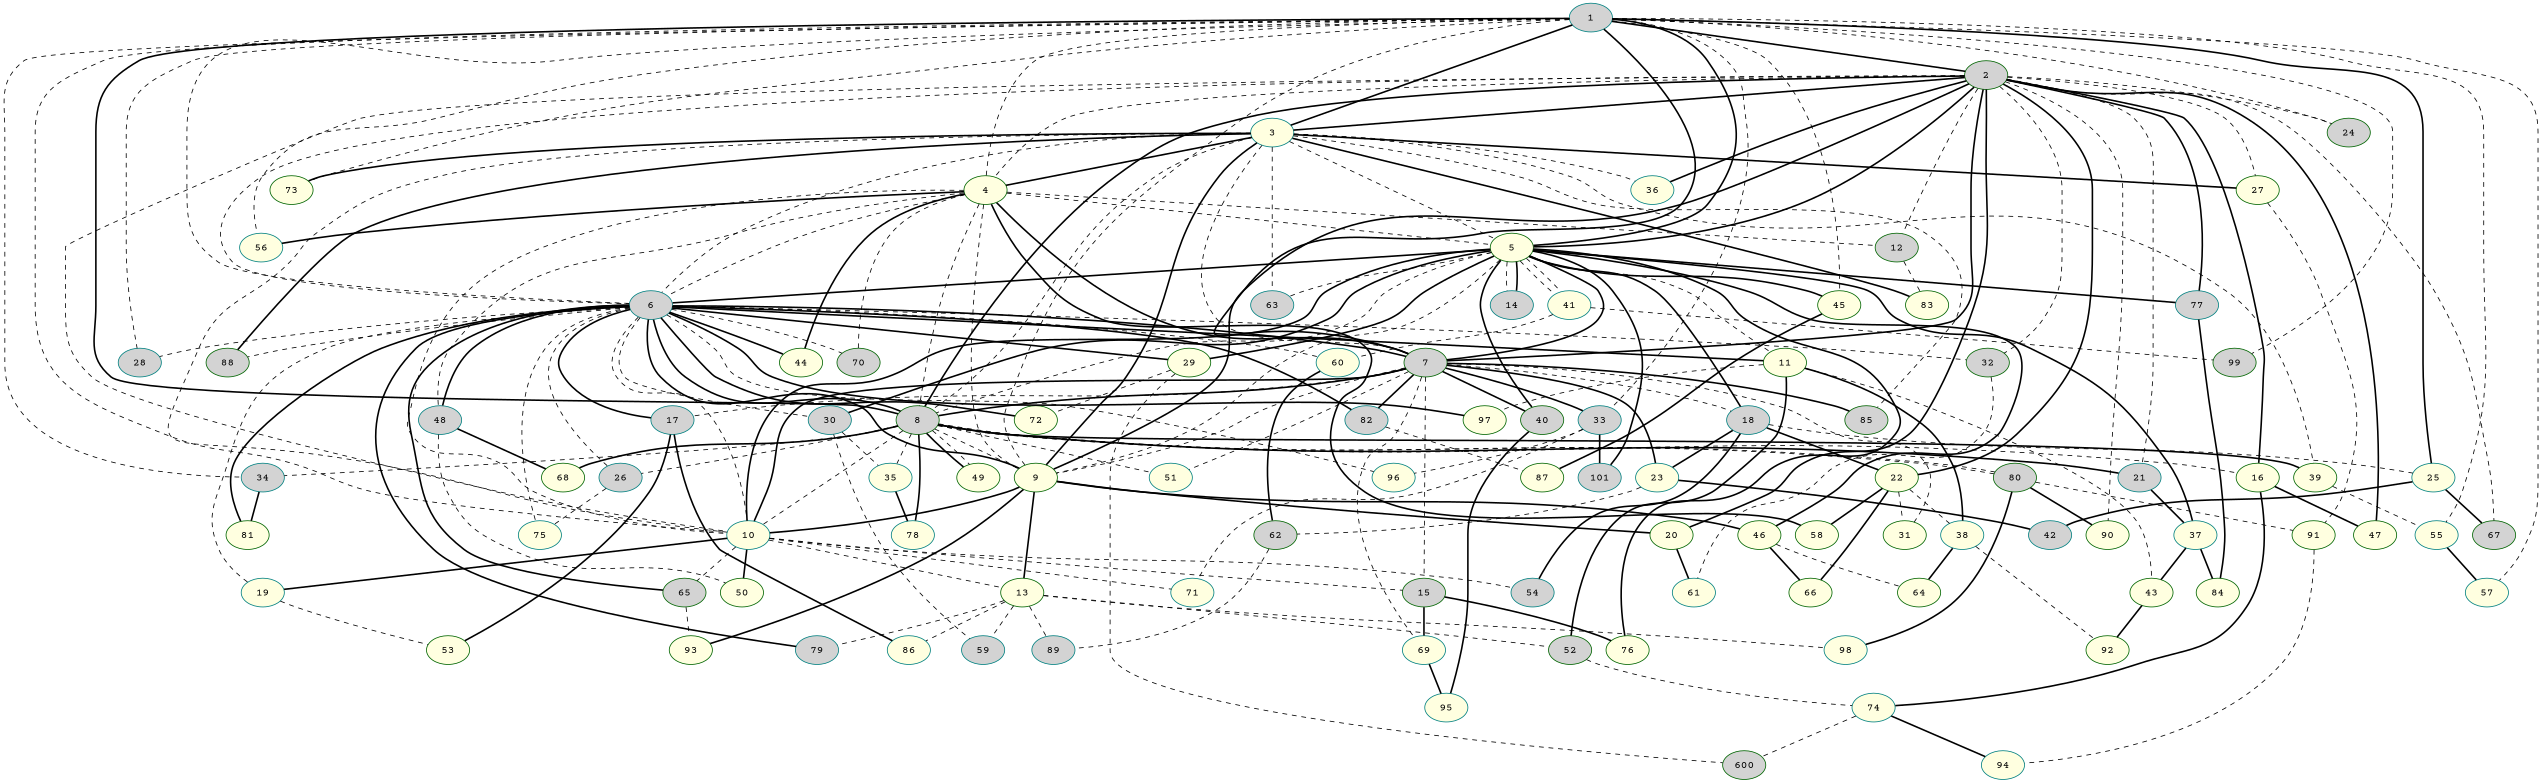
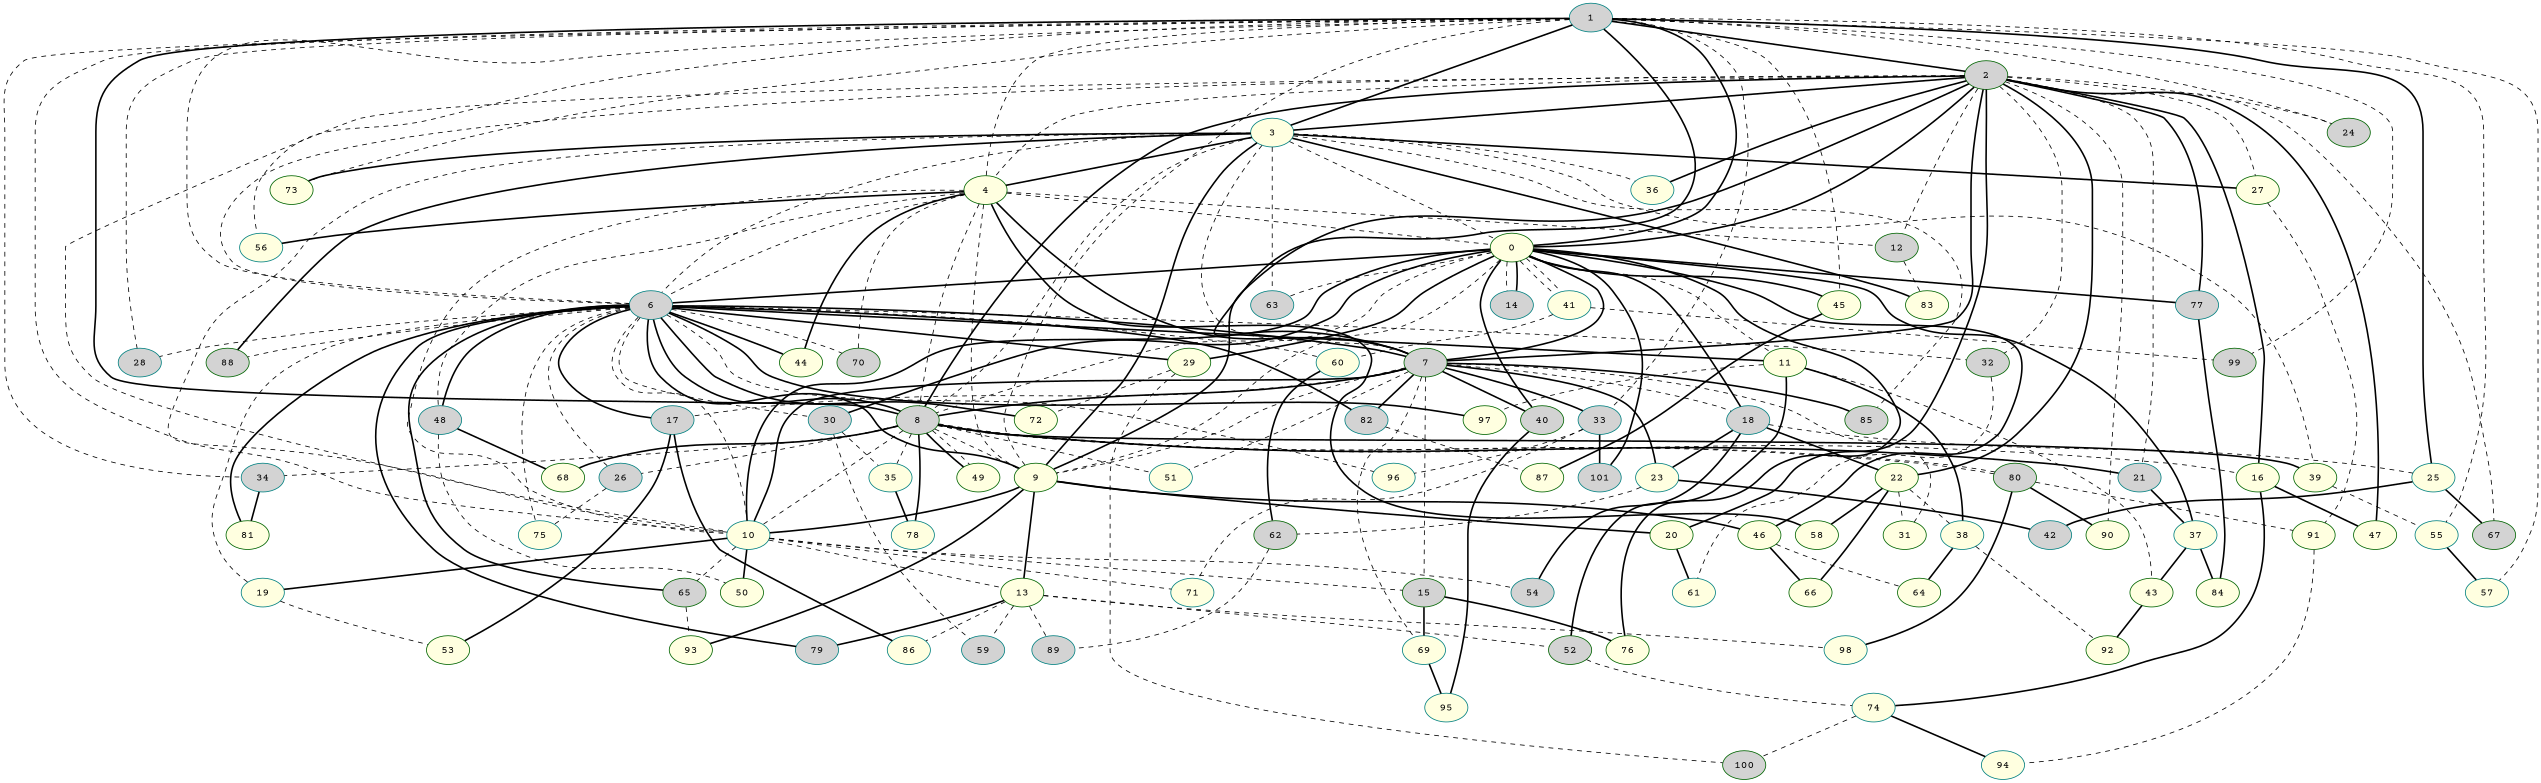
(1512, 248) -> (1512, 248)
(921, 625) -> (921, 625)
(1744, 765) -> (1744, 765)
